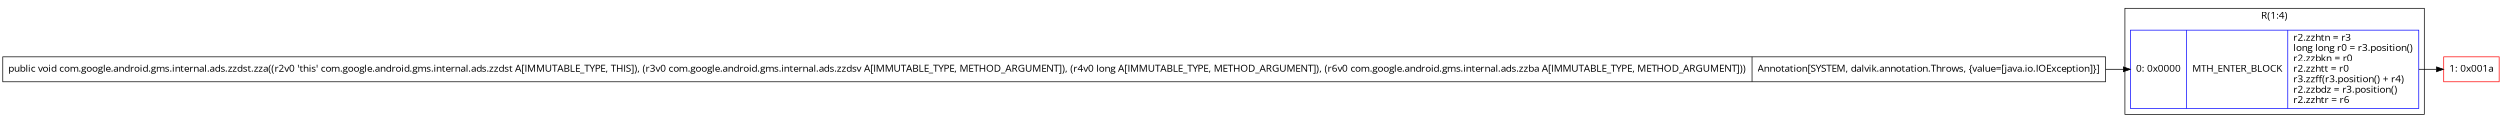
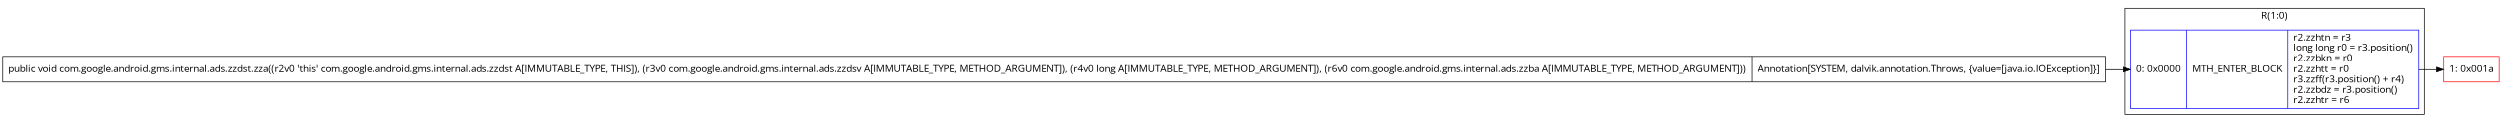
(2275, 16) -> (2275, 16)
